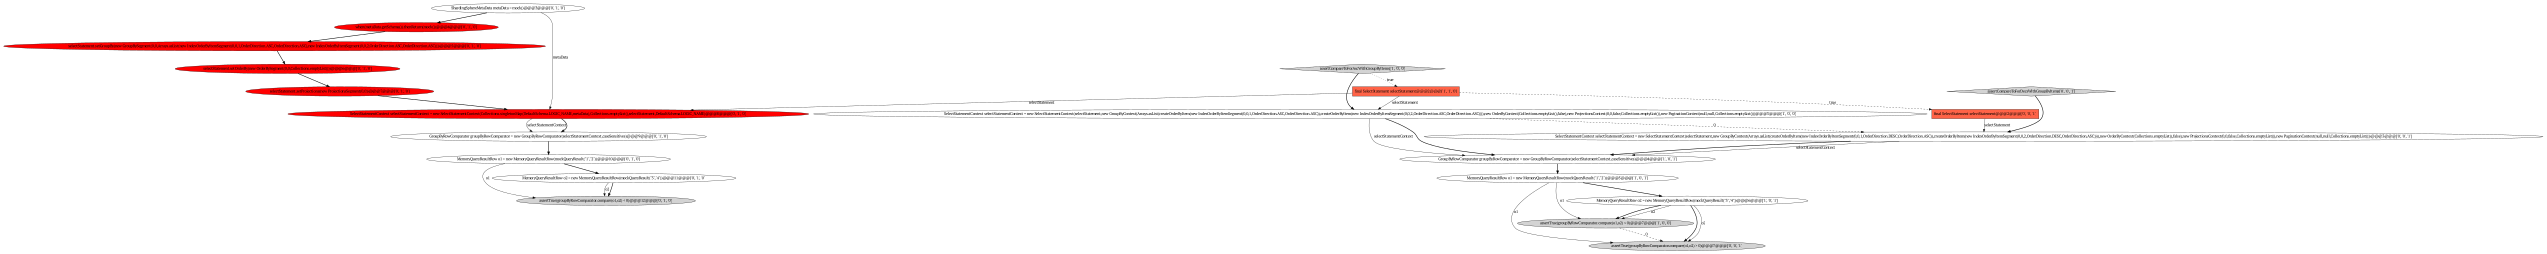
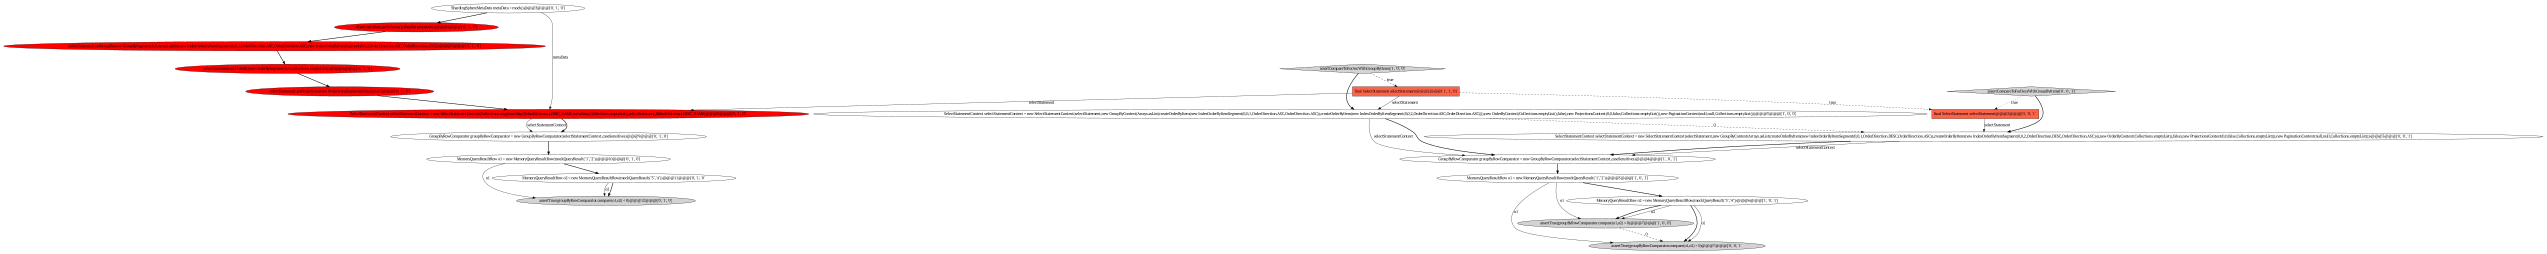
(1383, 79) -> (1383, 79)
none -> (2010, 102)
